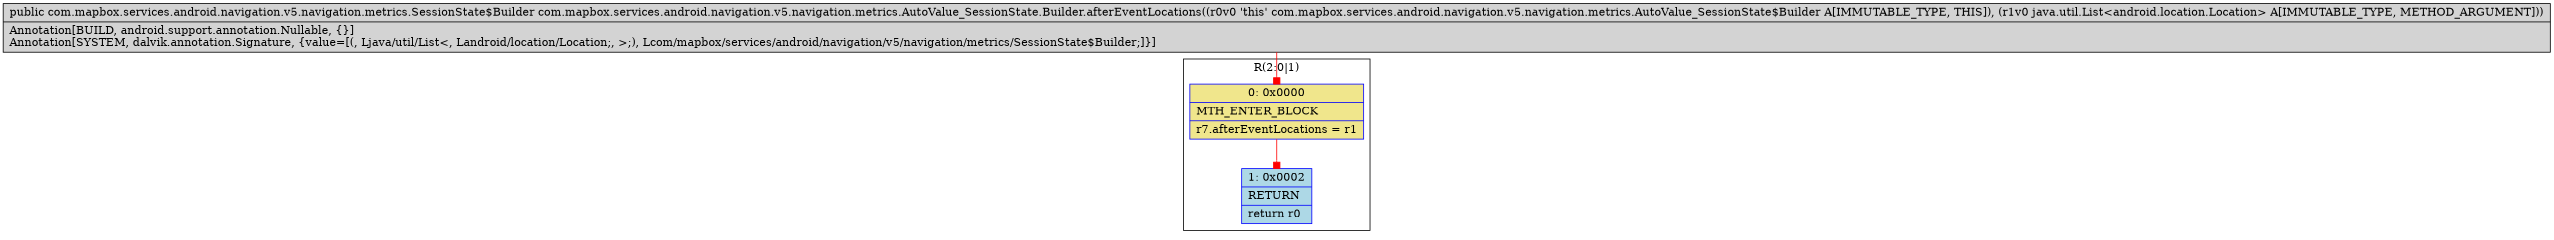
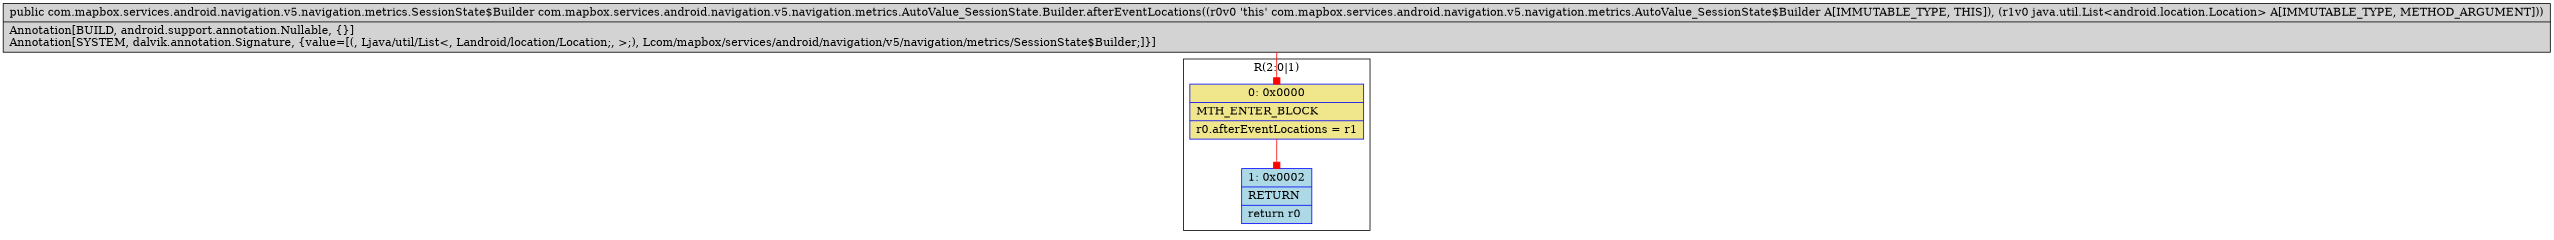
(1277, 130) -> (1277, 130)
